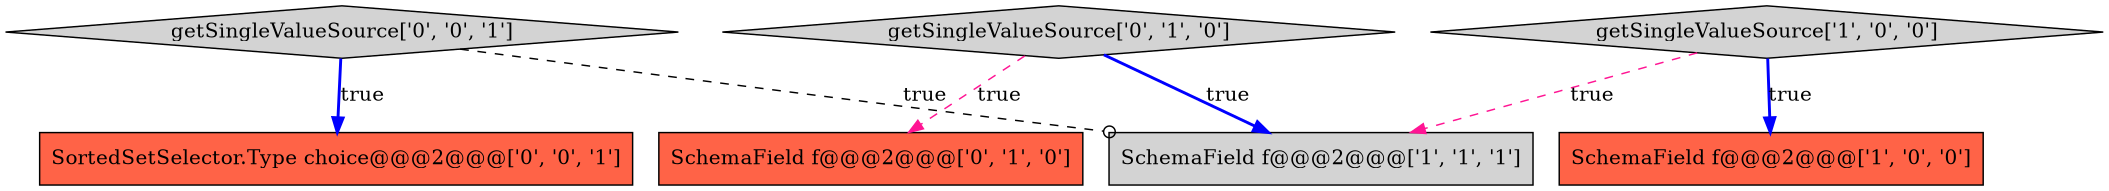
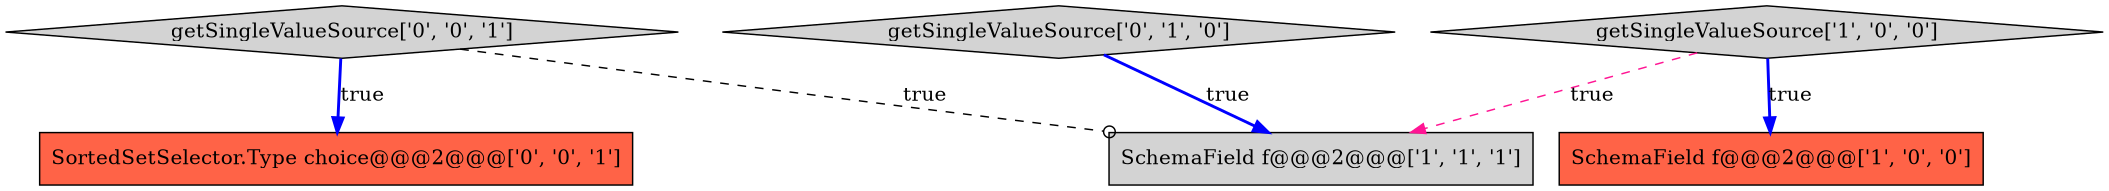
(871, 159) -> none
